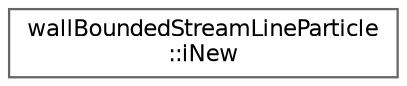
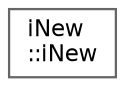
(203, 43) -> (62, 43)
